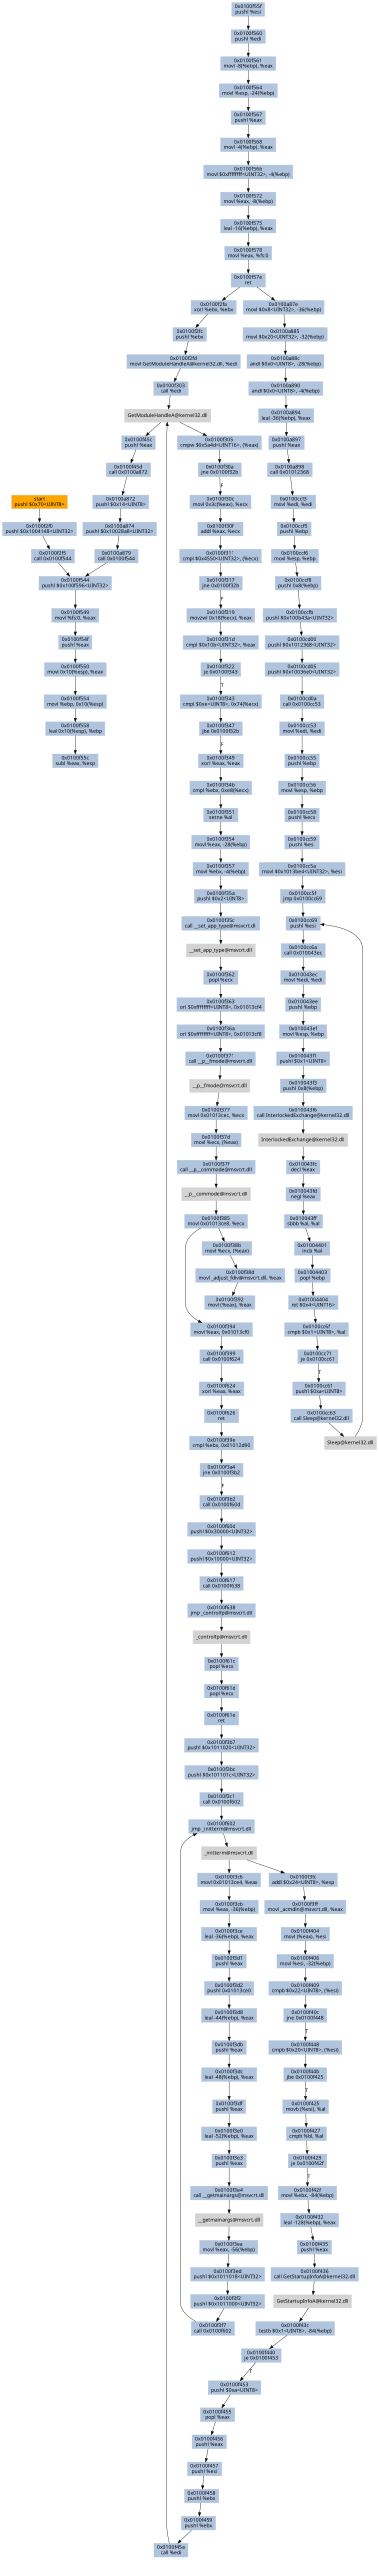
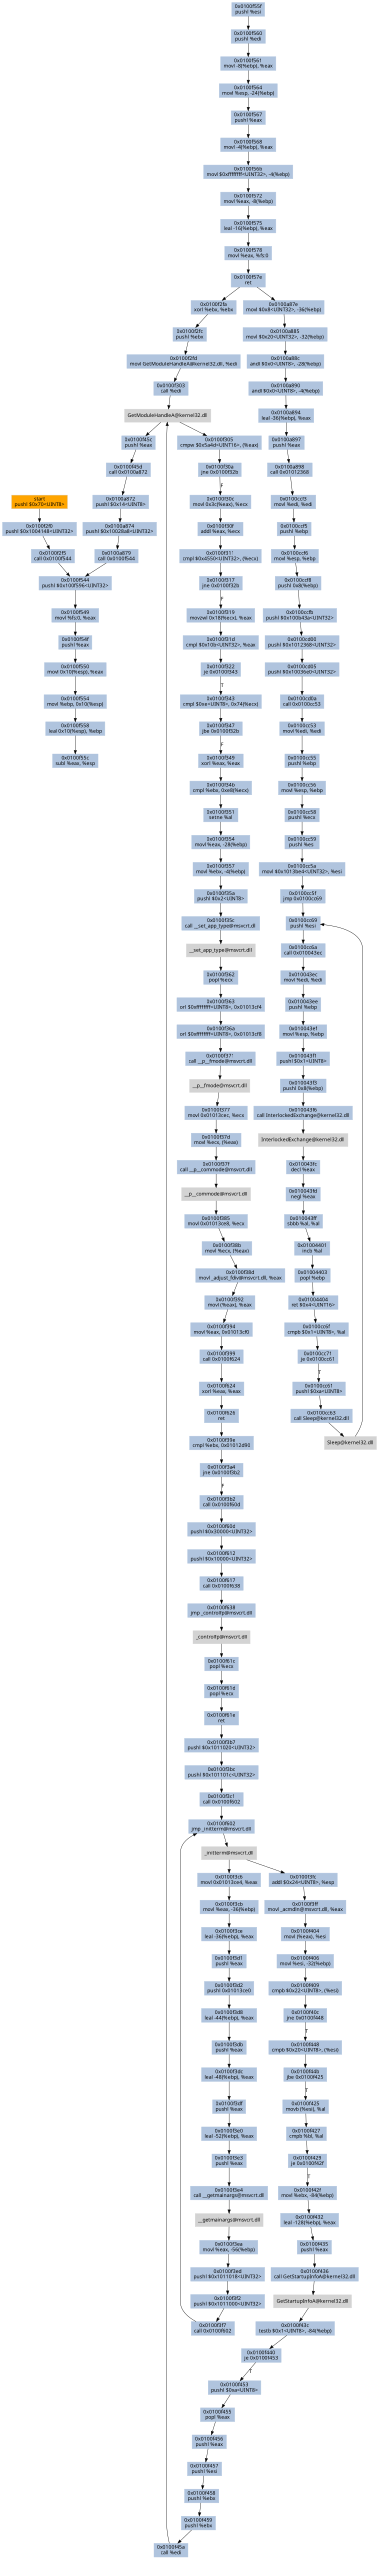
(185, 1274) -> (226, 1314)
